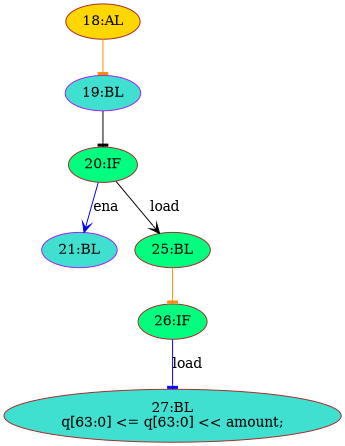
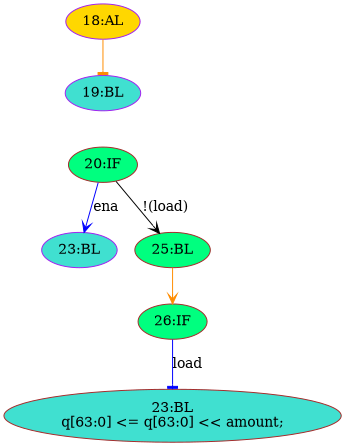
(103, 22) -> (103, 22)
(103, 126) -> none
(165, 207) -> (165, 207)
(79, 250) -> (79, 250)
(173, 283) -> (173, 283)
(173, 416) -> (173, 416)
